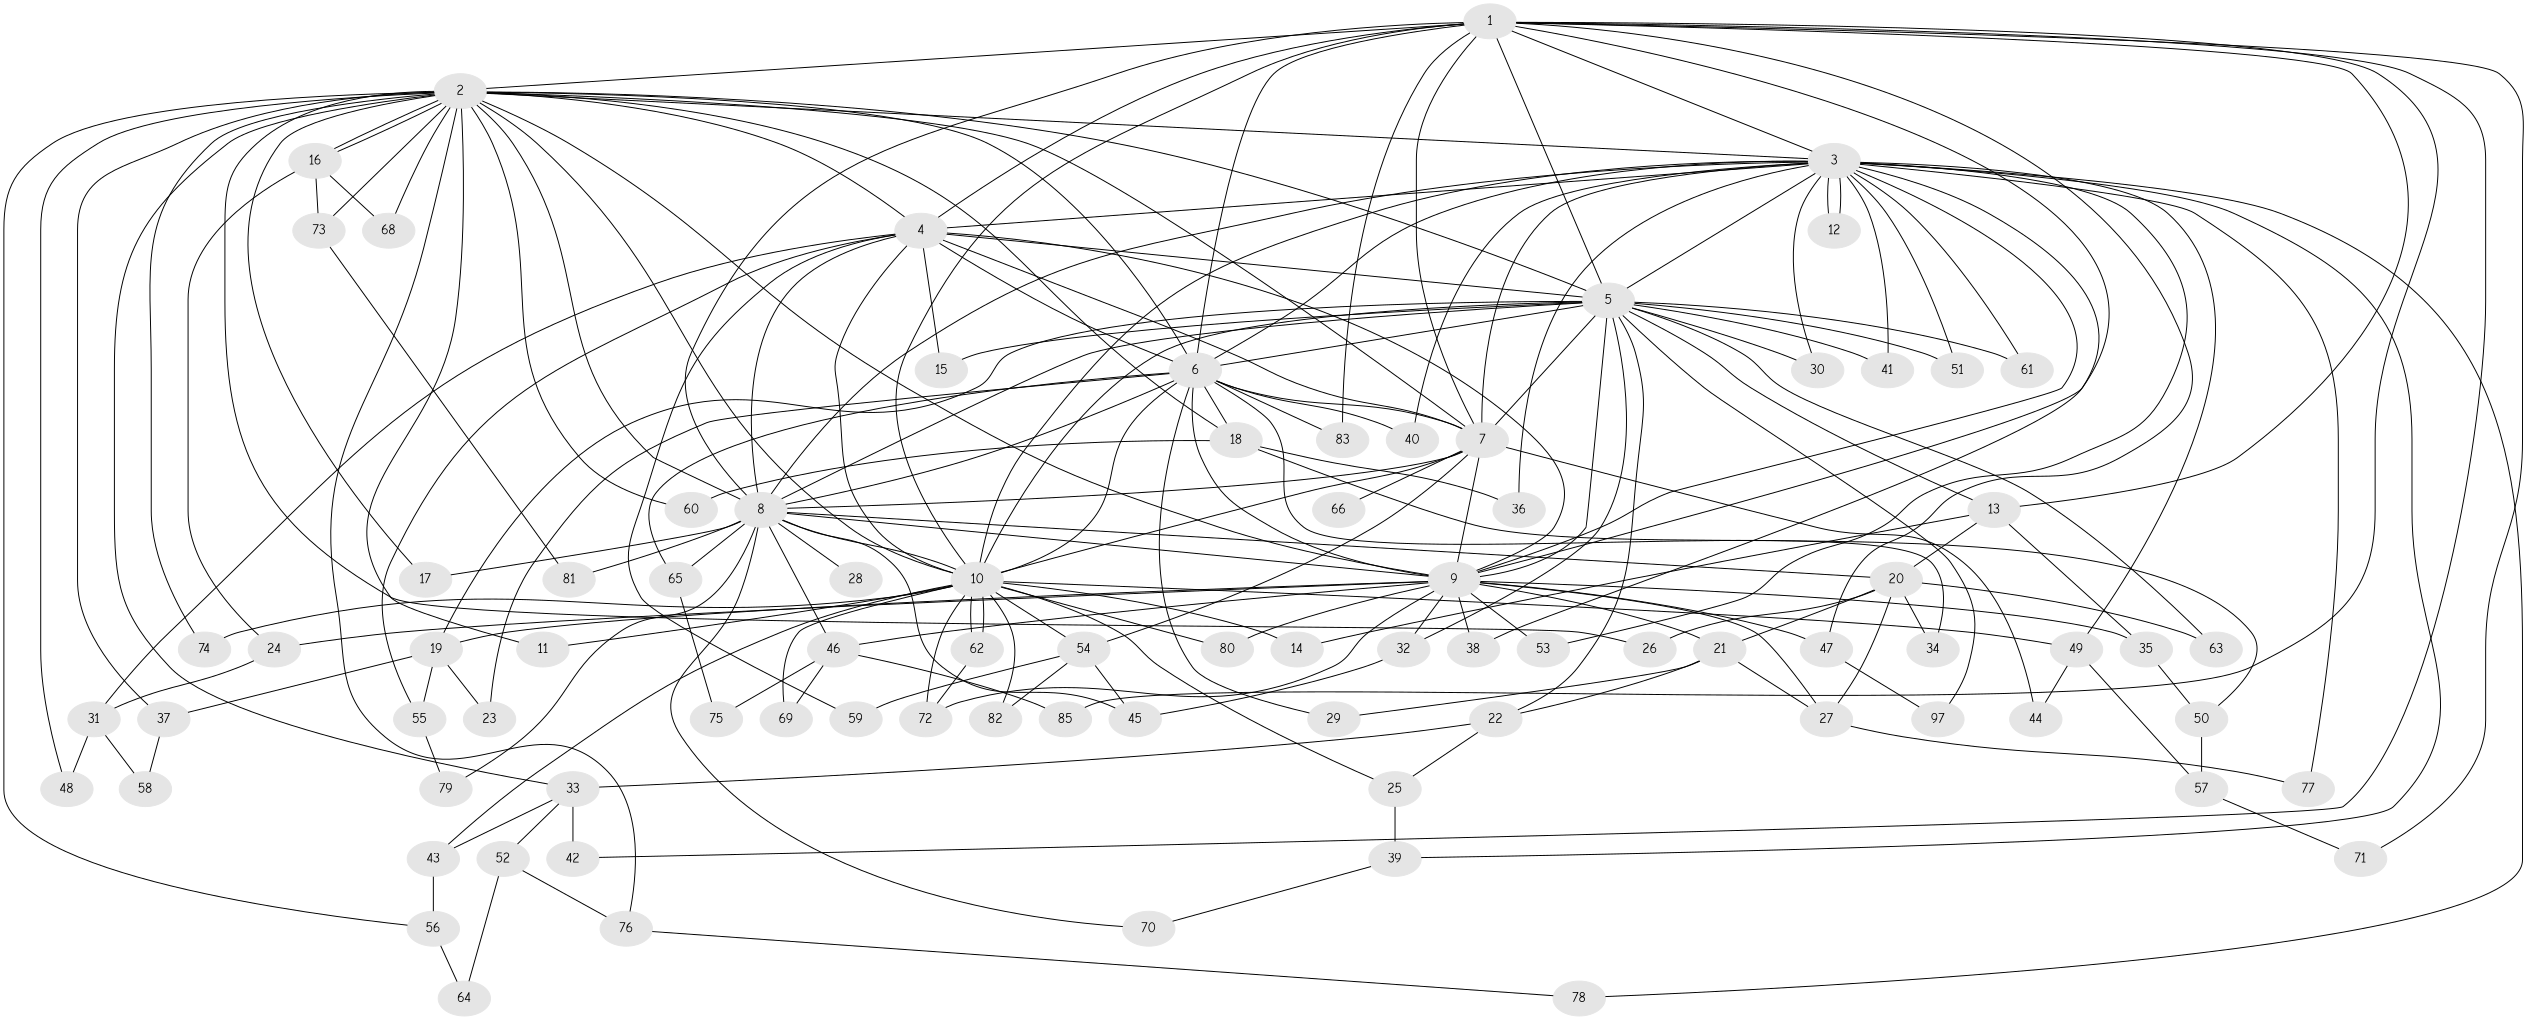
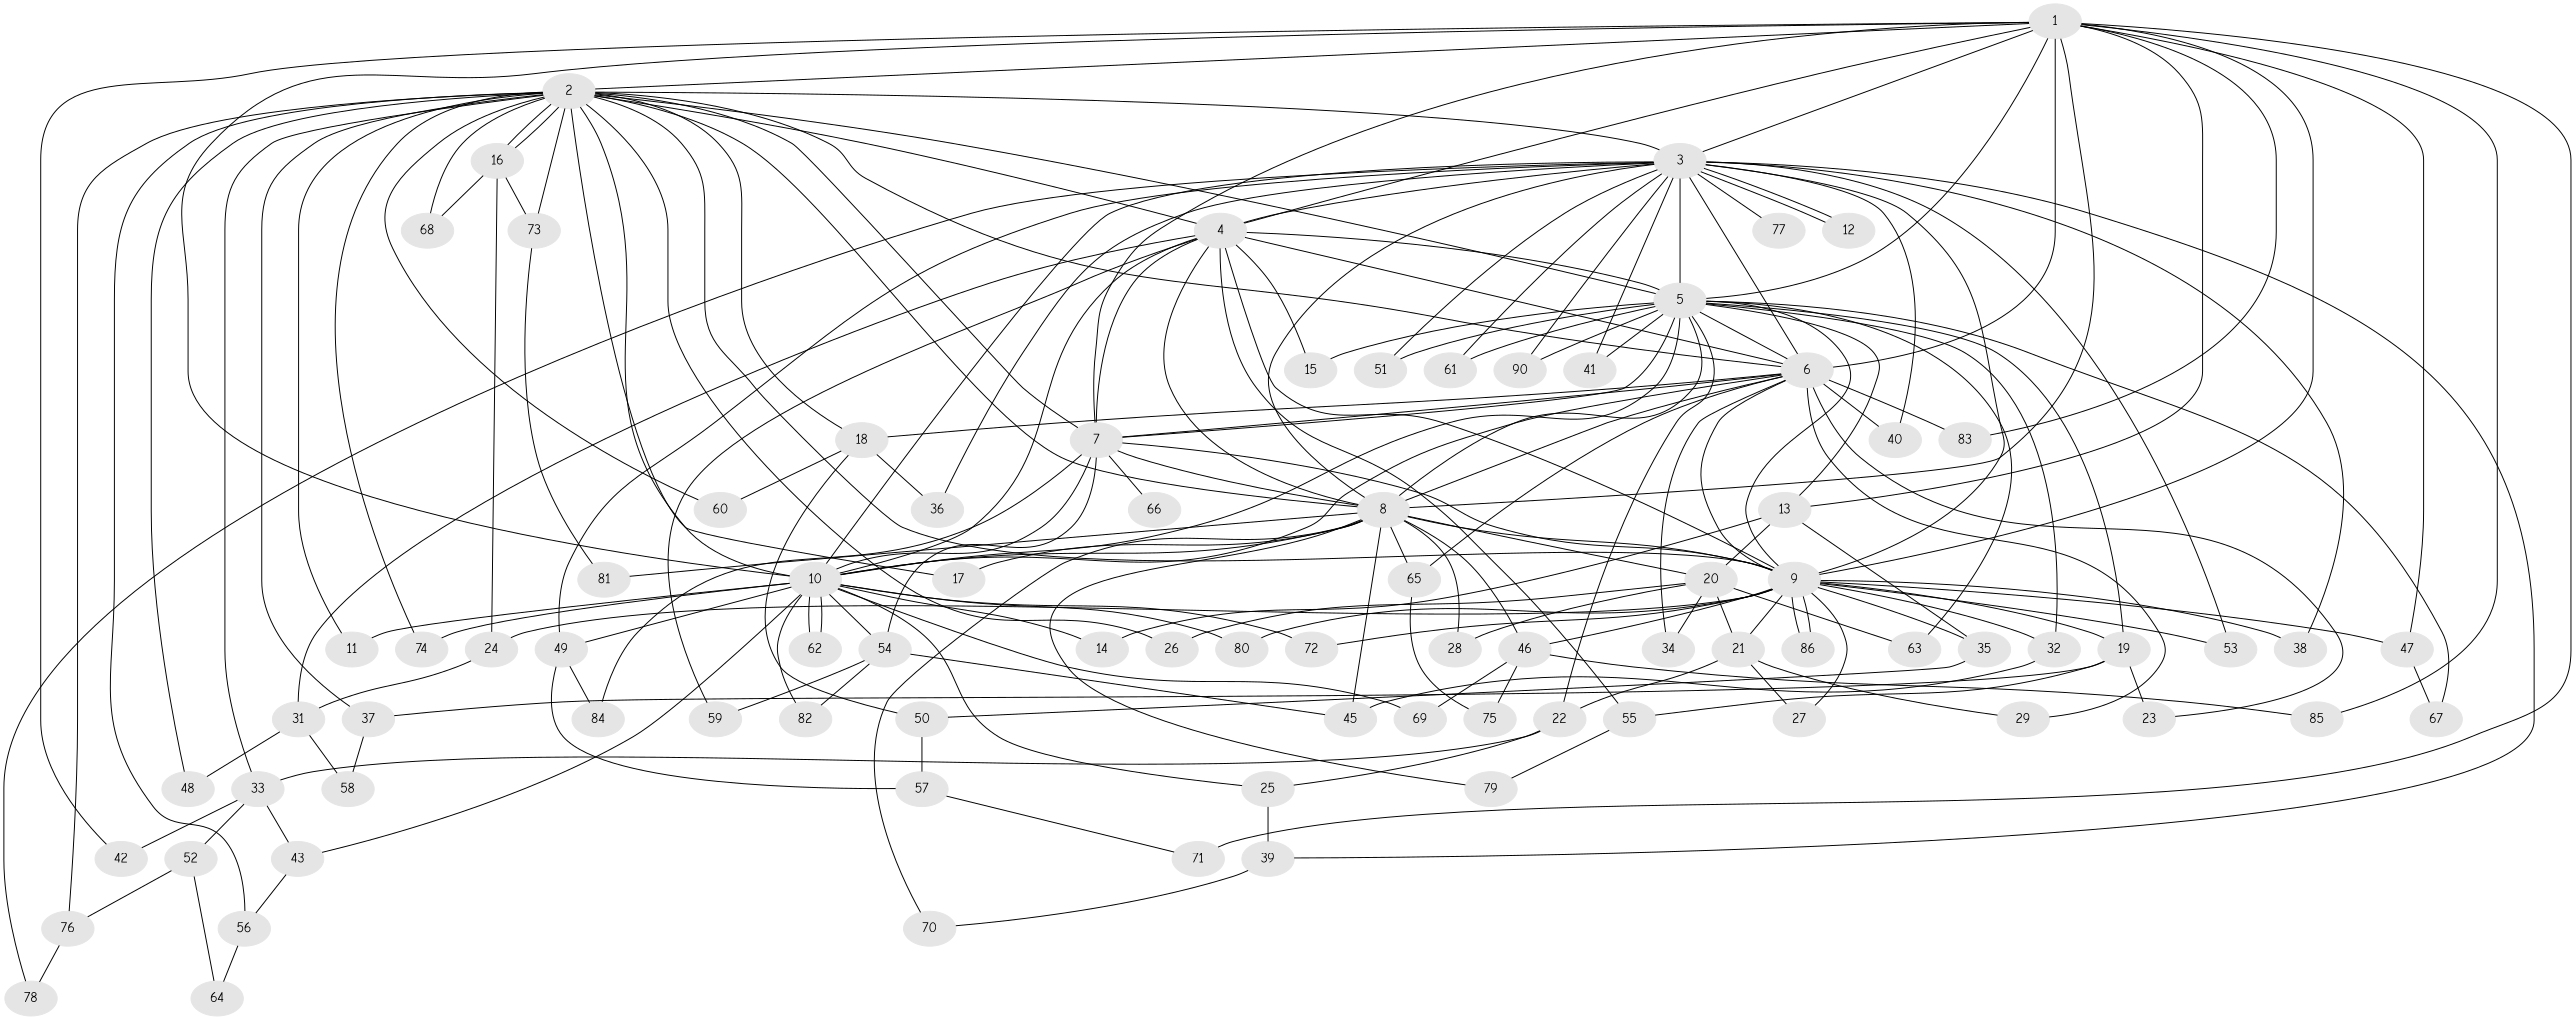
(1578, 199) -> none
(1818, 370) -> (1520, 370)
none -> (1808, 650)
(1869, 652) -> (1600, 602)
(946, 692) -> none
(1938, 719) -> (2436, 719)
(2036, 719) -> (598, 719)
(2068, 754) -> none
